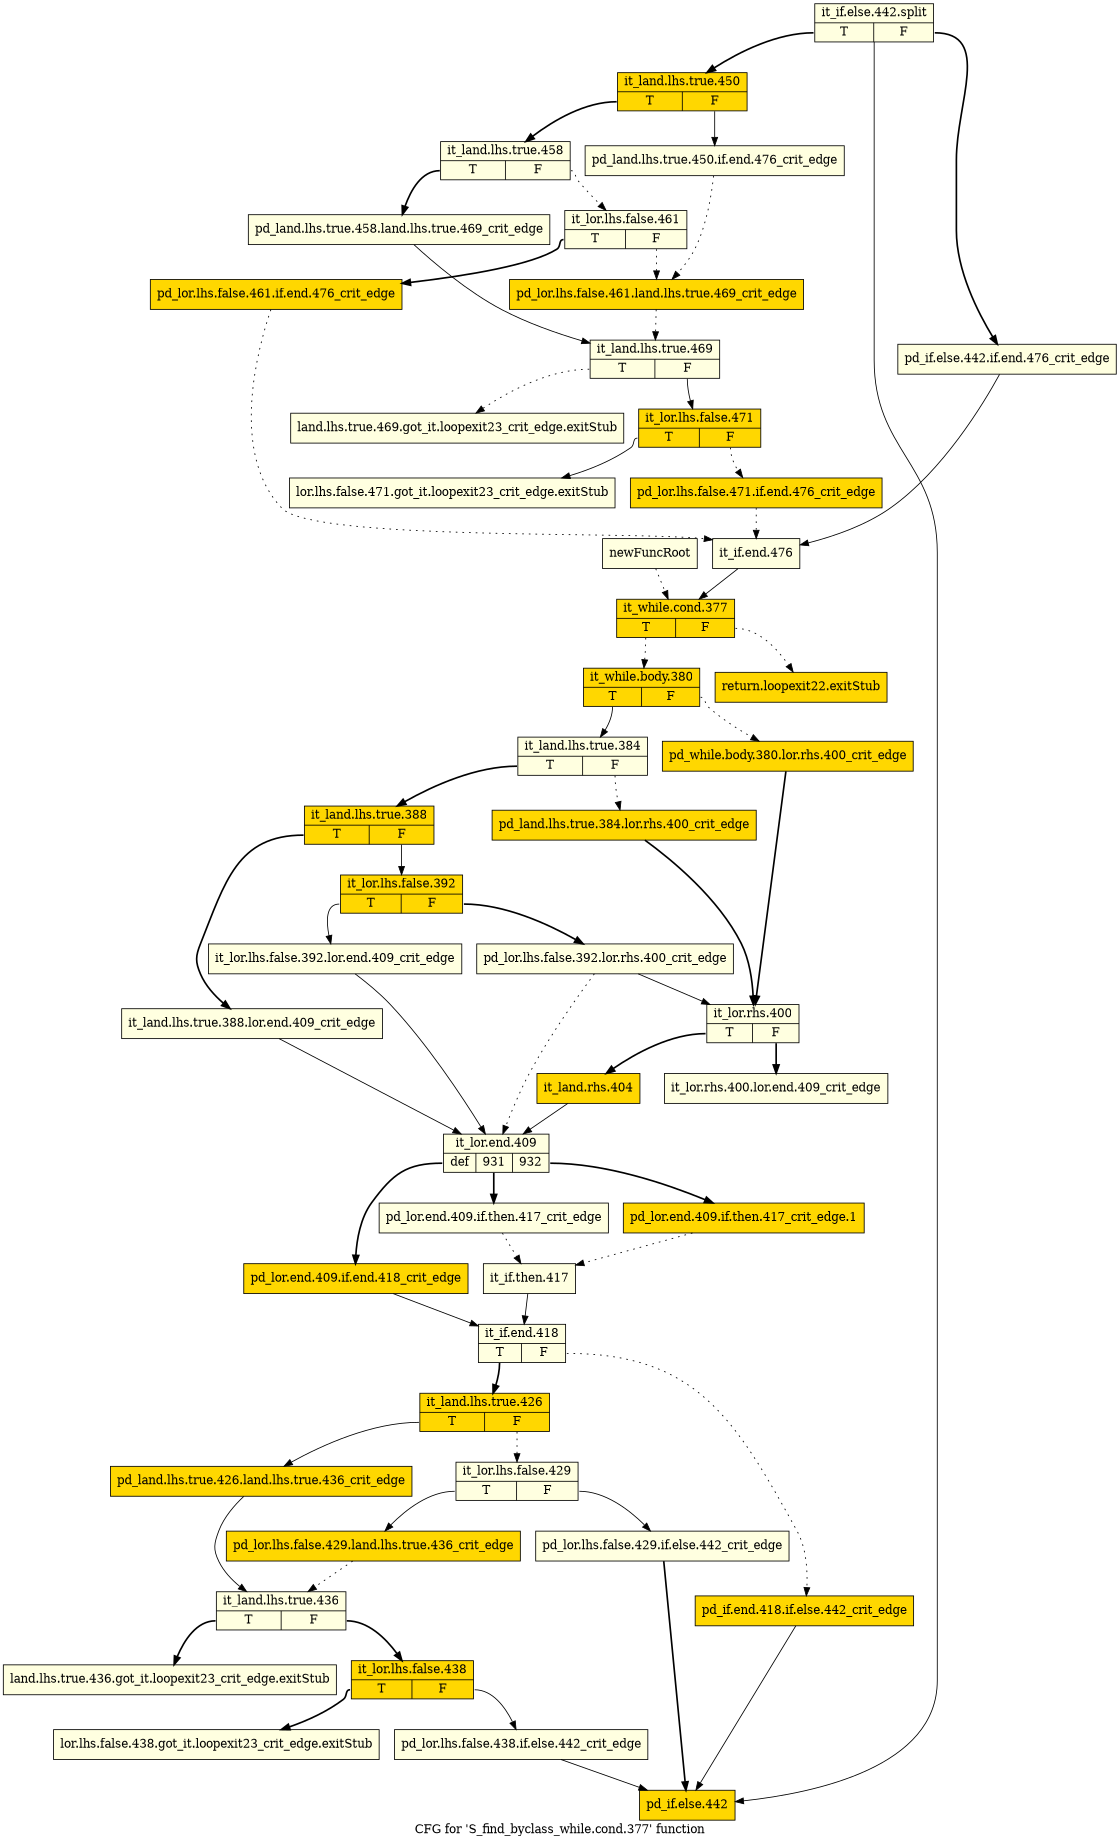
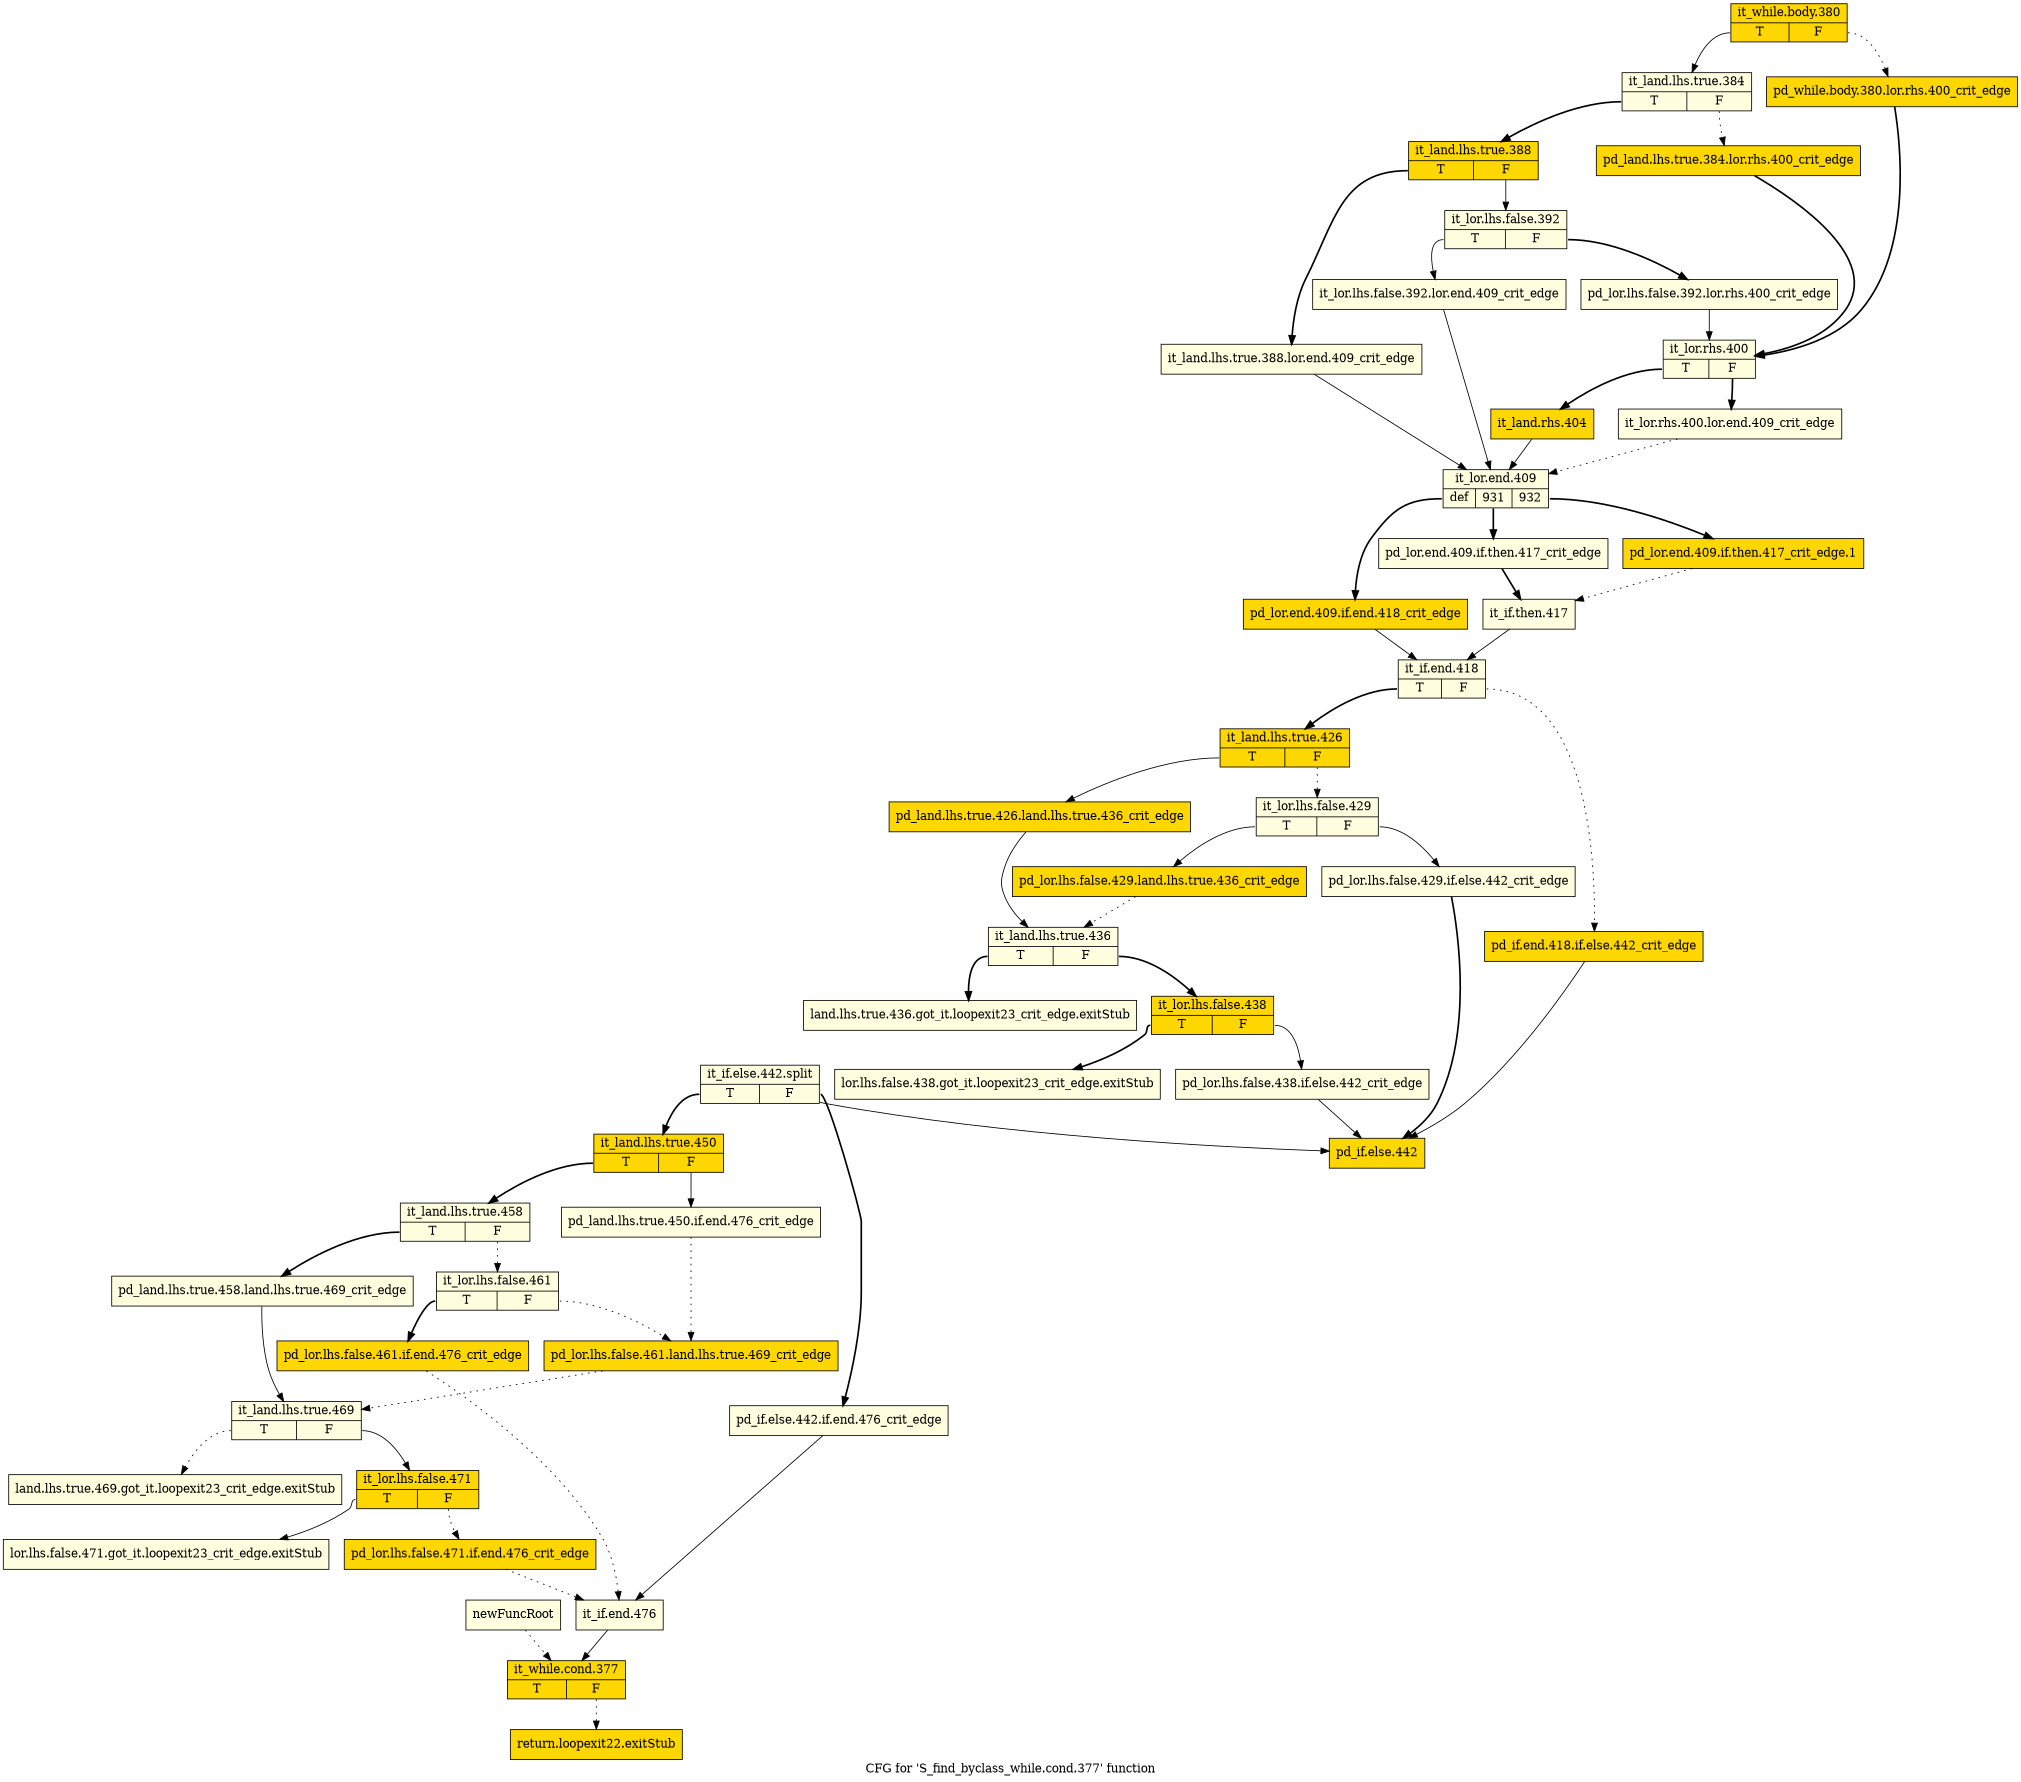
(645, 649) -> none
(402, 894) -> (1506, 230)
(545, 1047) -> (1617, 455)
(510, 1245) -> (1509, 580)
